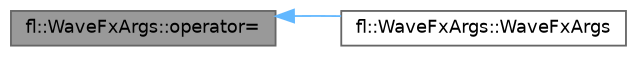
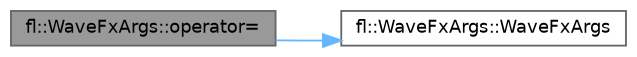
(318, 16) -> (299, 41)
